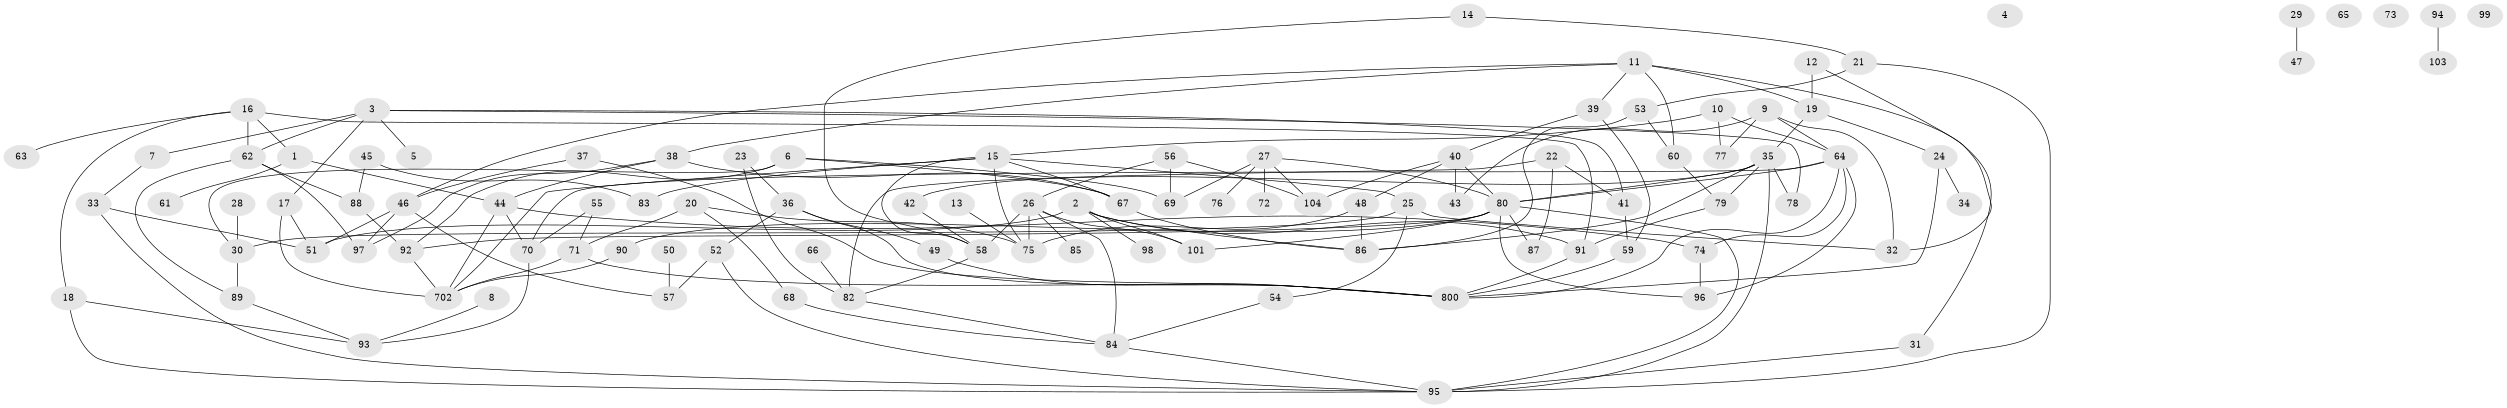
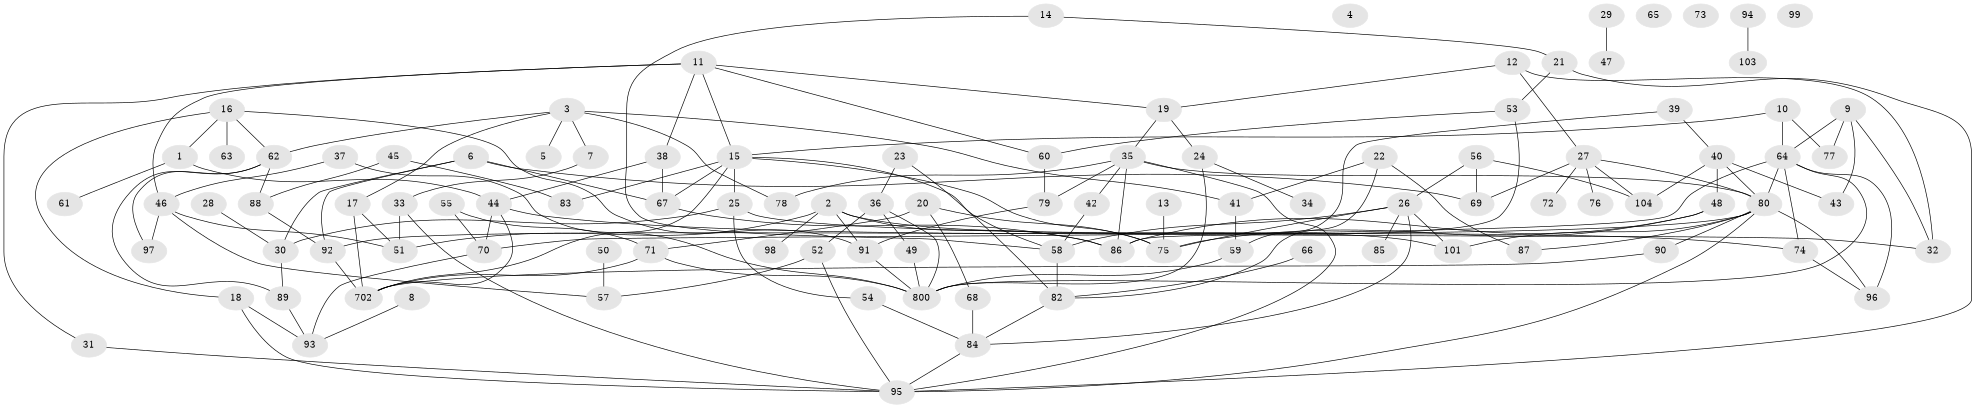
(1614, 86) -> (717, 110)
none -> (1548, 110)
(506, 177) -> none
